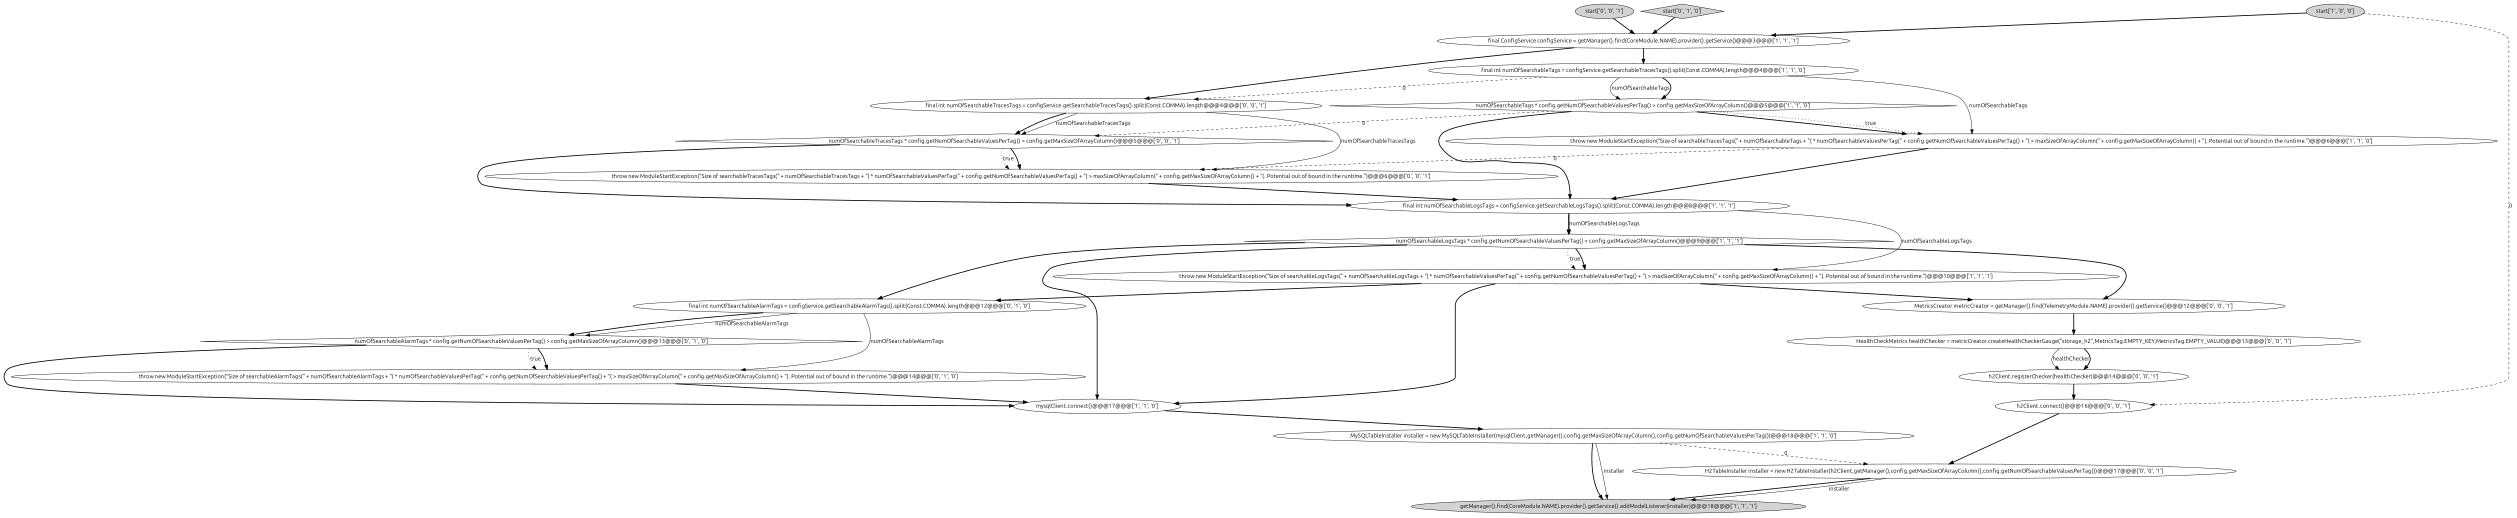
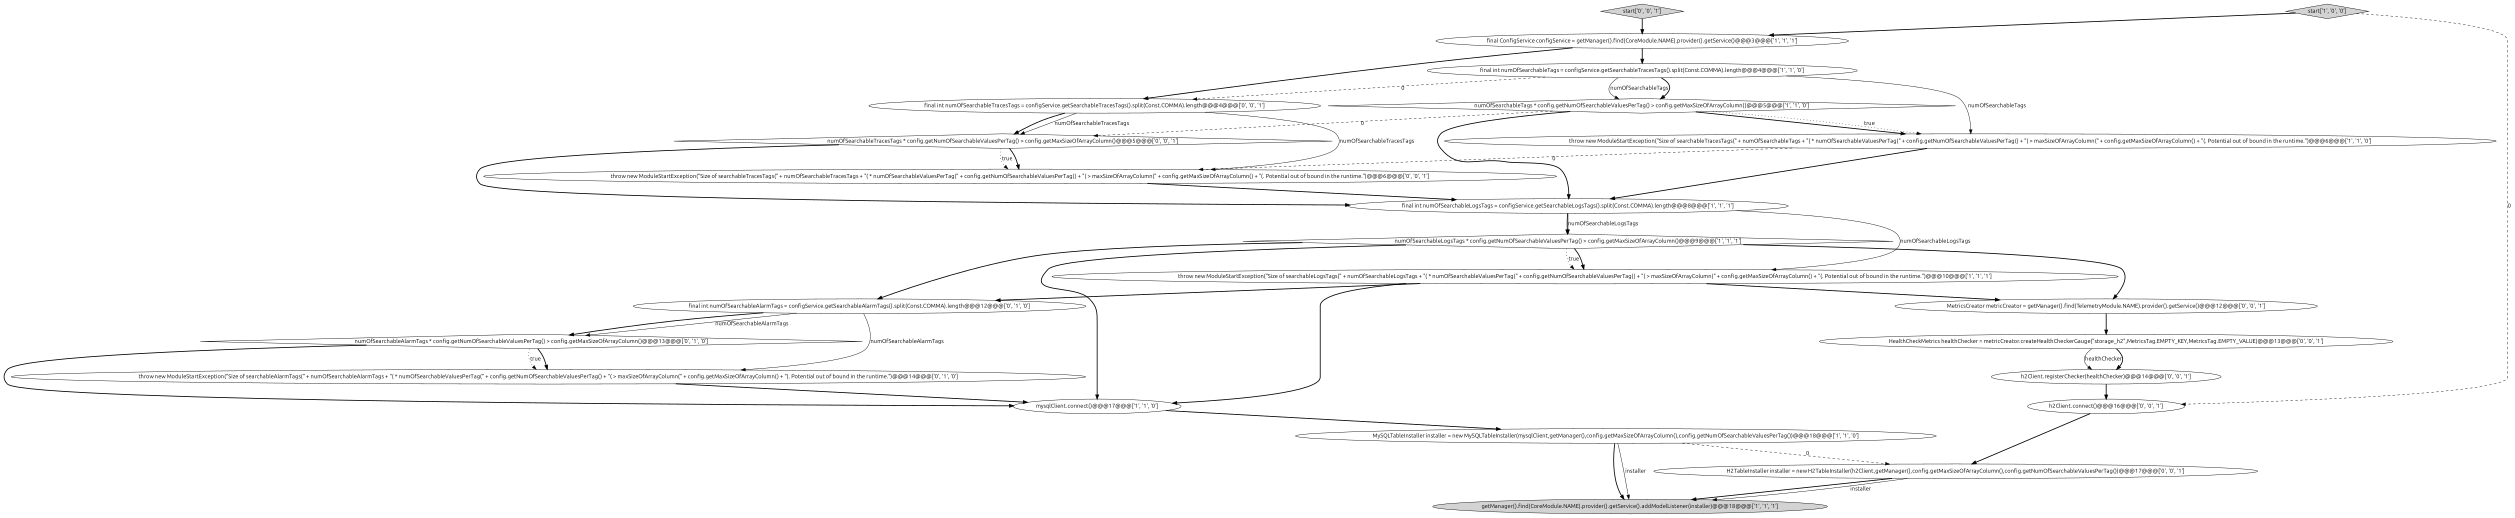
(1604, 11) -> (1642, 11)
(1682, 11) -> none
(2335, 11) -> (2327, 11)
